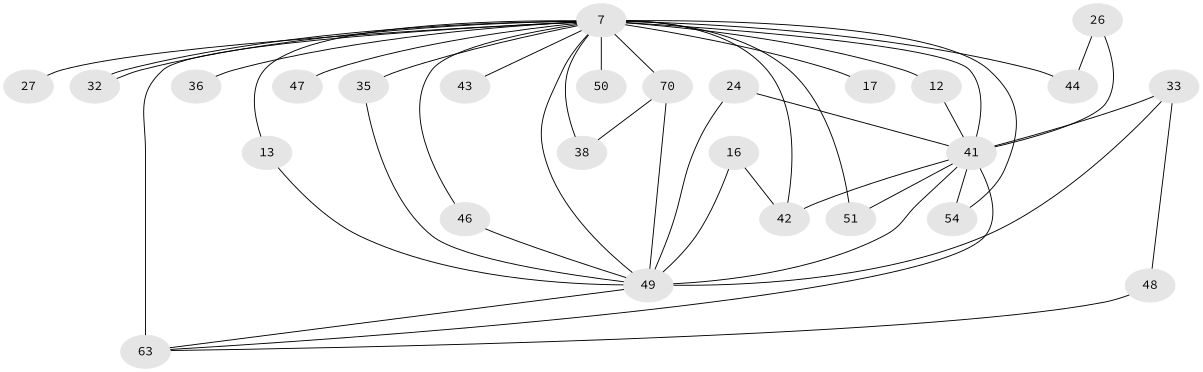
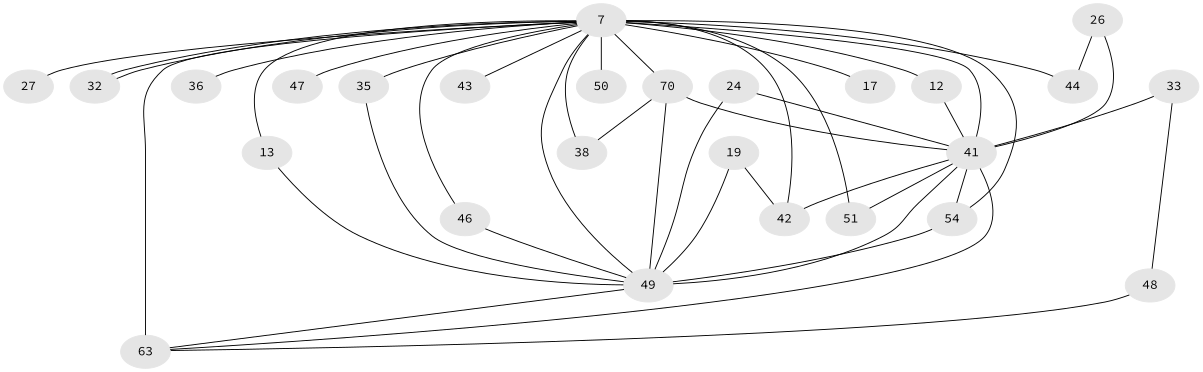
none -> (815, 131)
(734, 153) -> (734, 153)
(941, 252) -> (804, 262)
